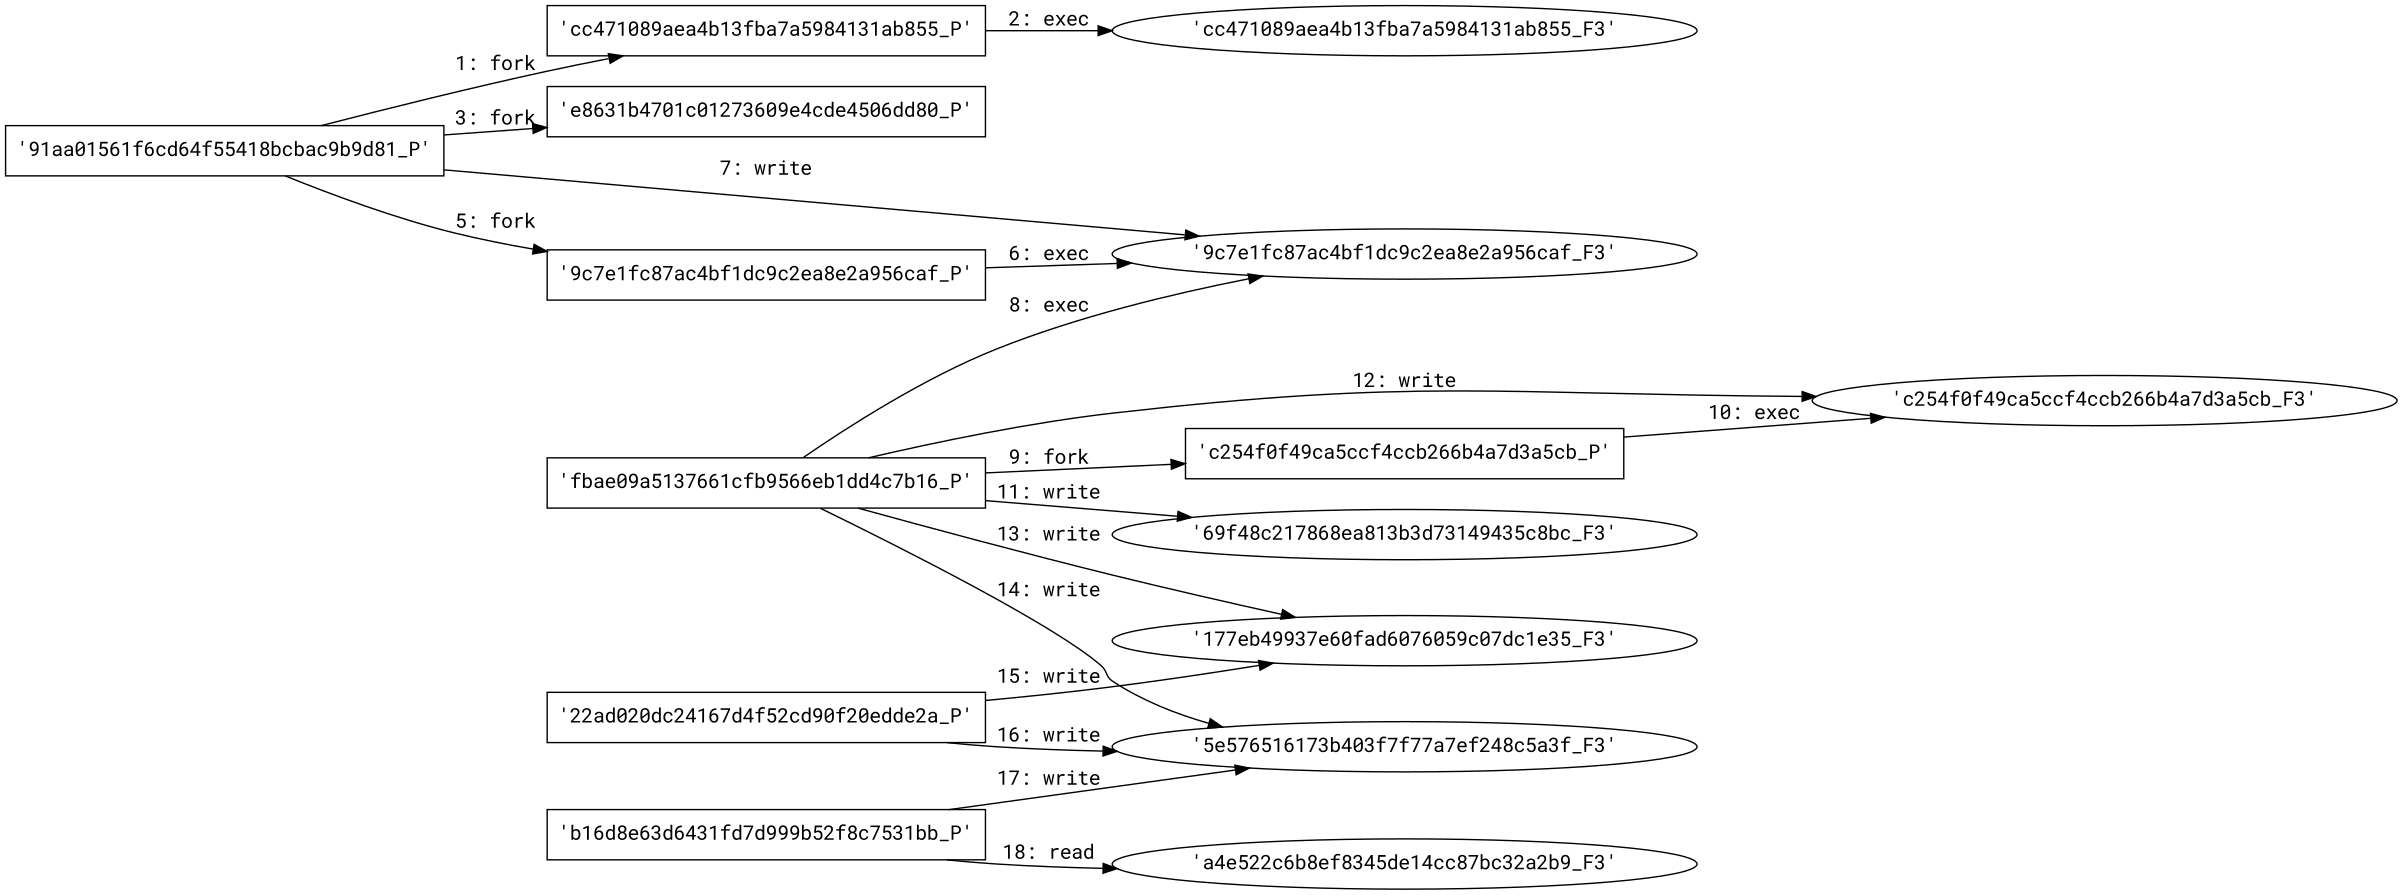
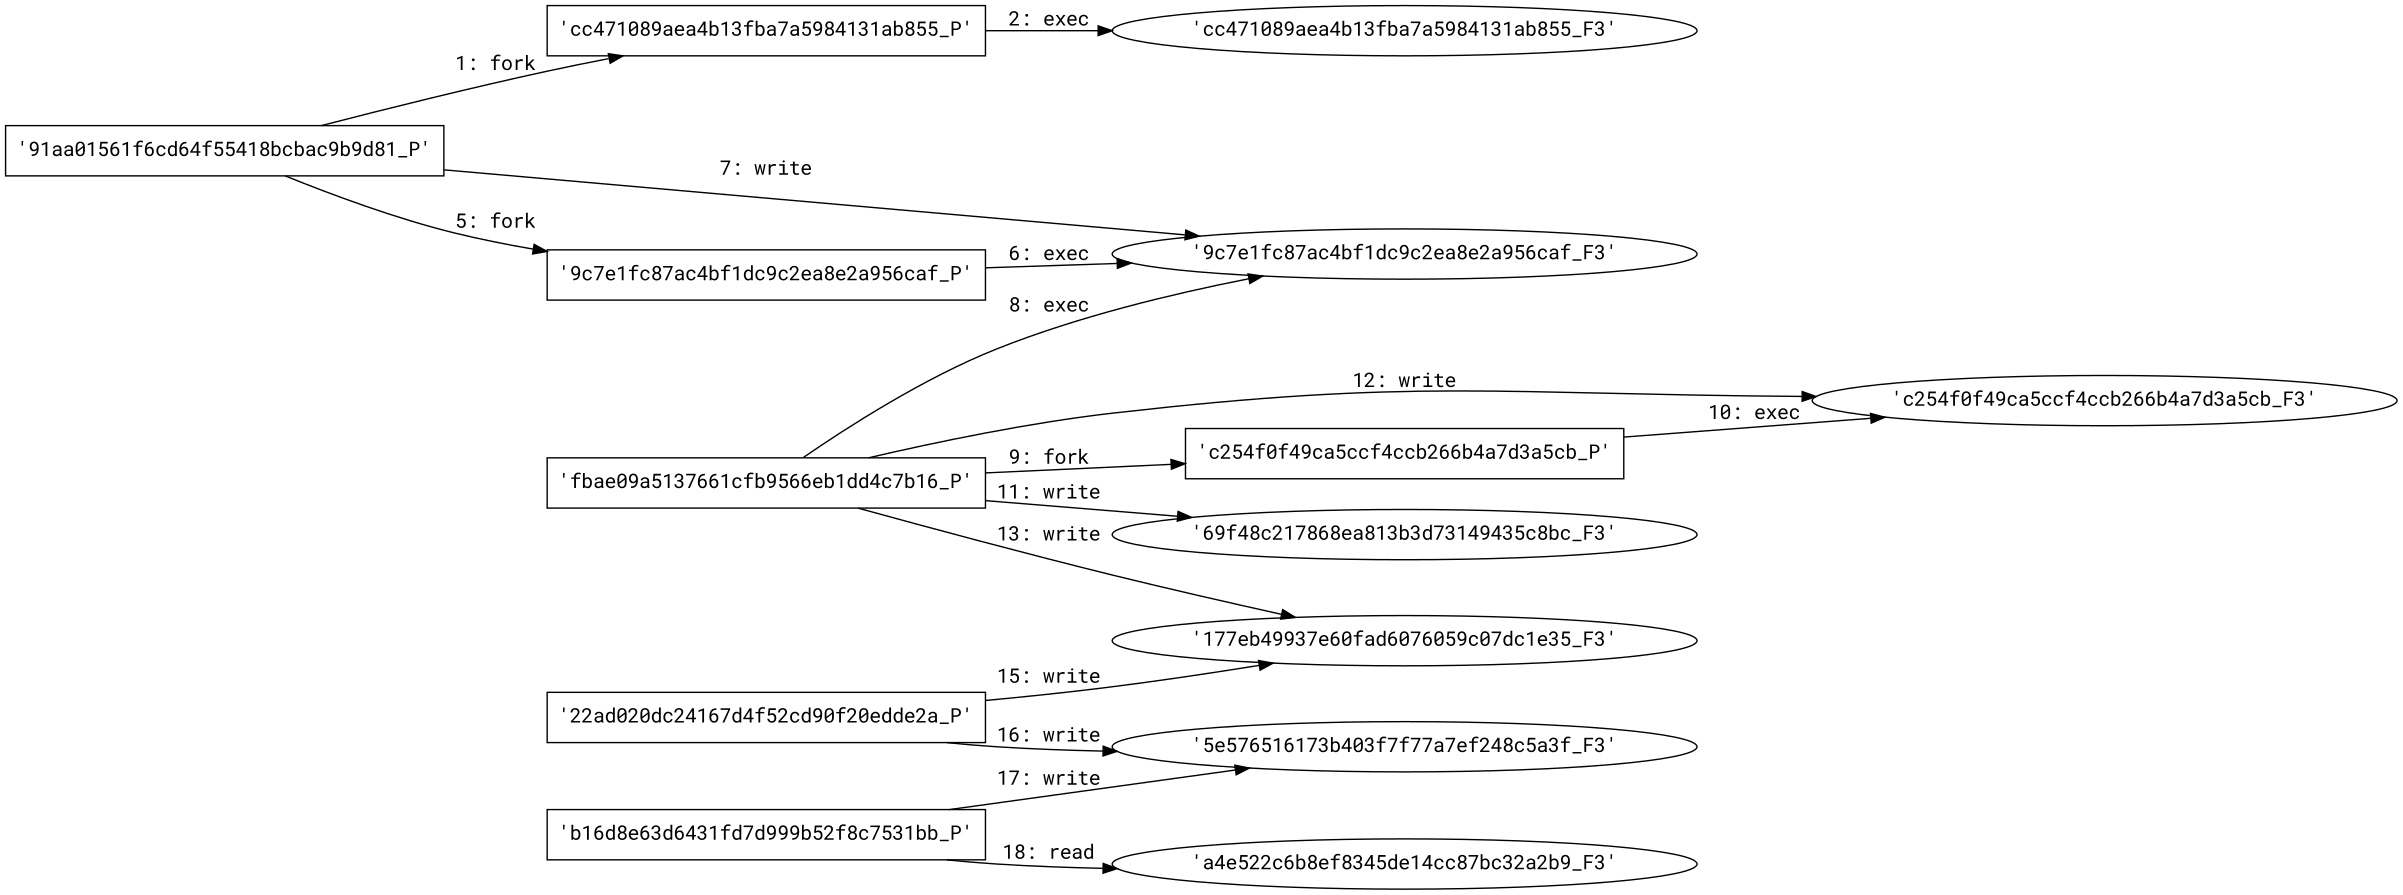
(766, 112) -> none
(1019, 612) -> none
